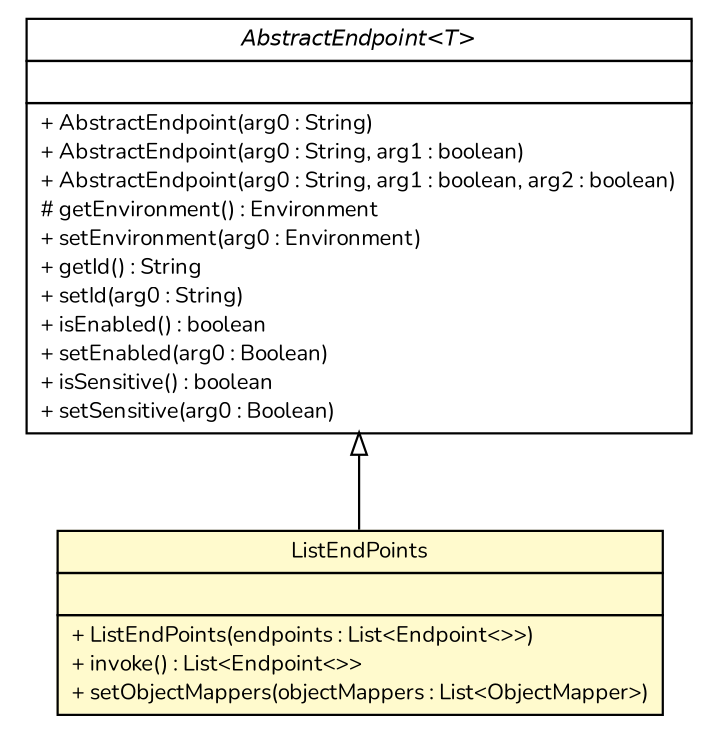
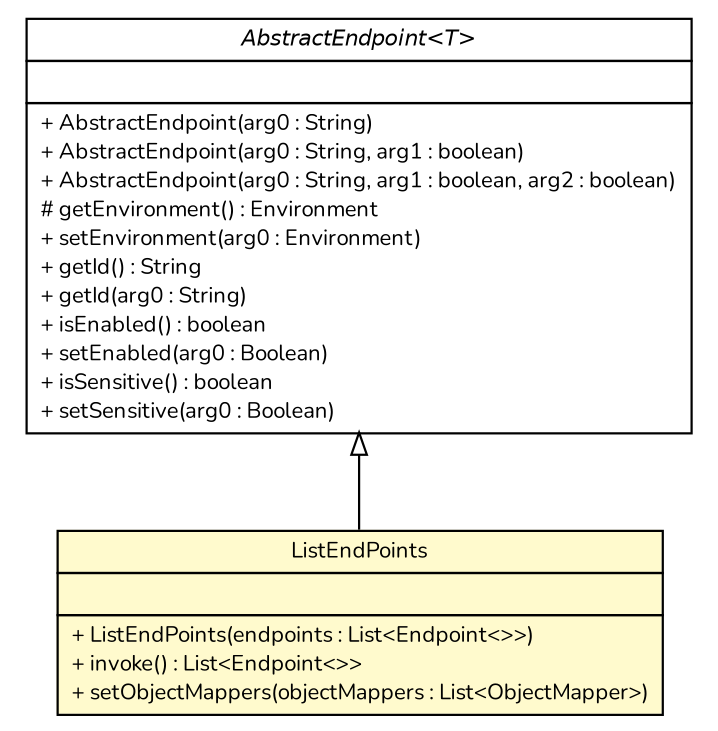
(143, 296) -> (144, 296)
